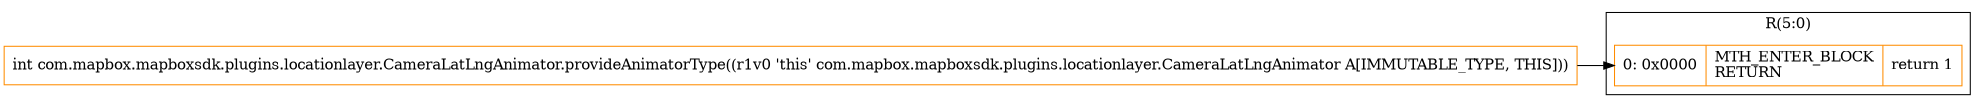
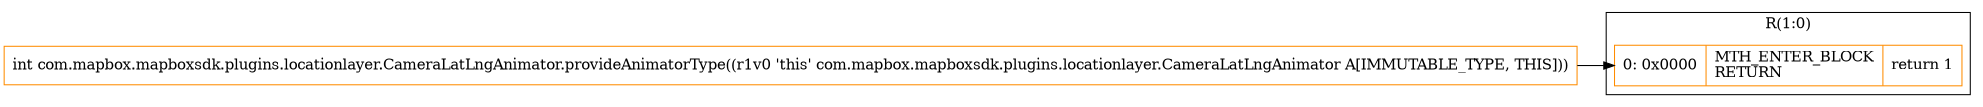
(1788, 24) -> (1788, 24)
